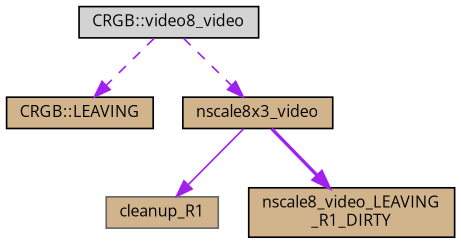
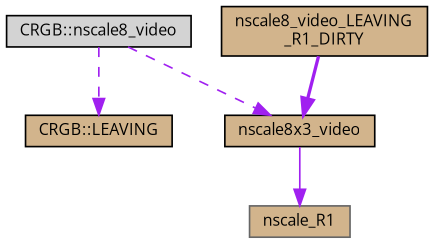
(169, 22) -> (99, 31)
(295, 152) -> (313, 77)
(162, 212) -> (300, 222)
